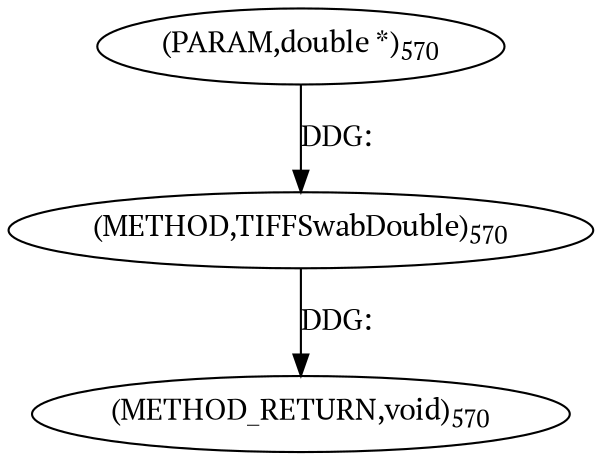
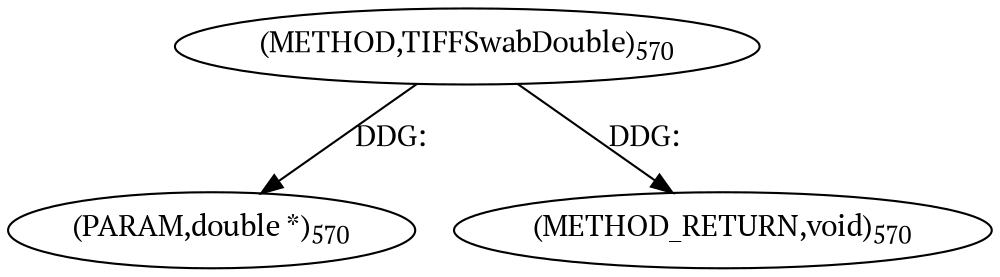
(301, 128) -> (348, 132)
